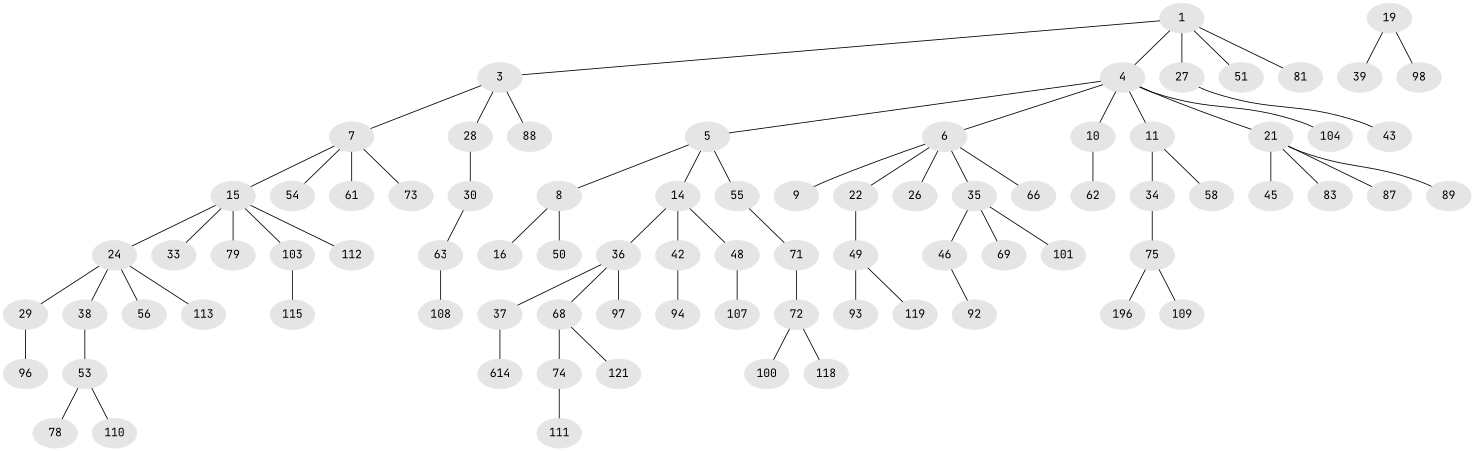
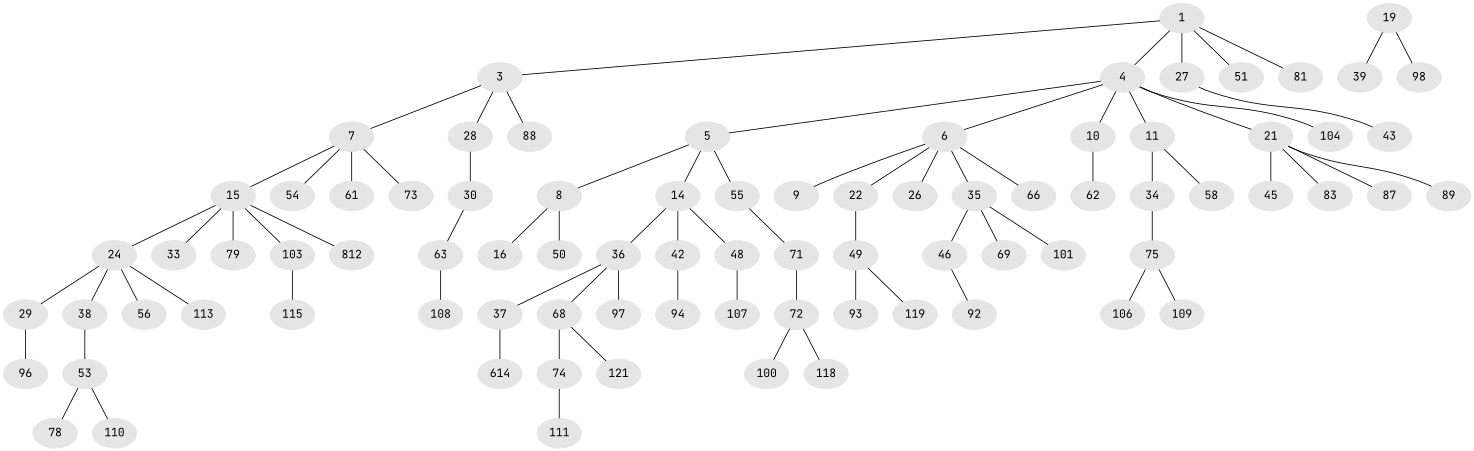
(352, 255) -> (352, 255)
(1123, 315) -> (1123, 315)
